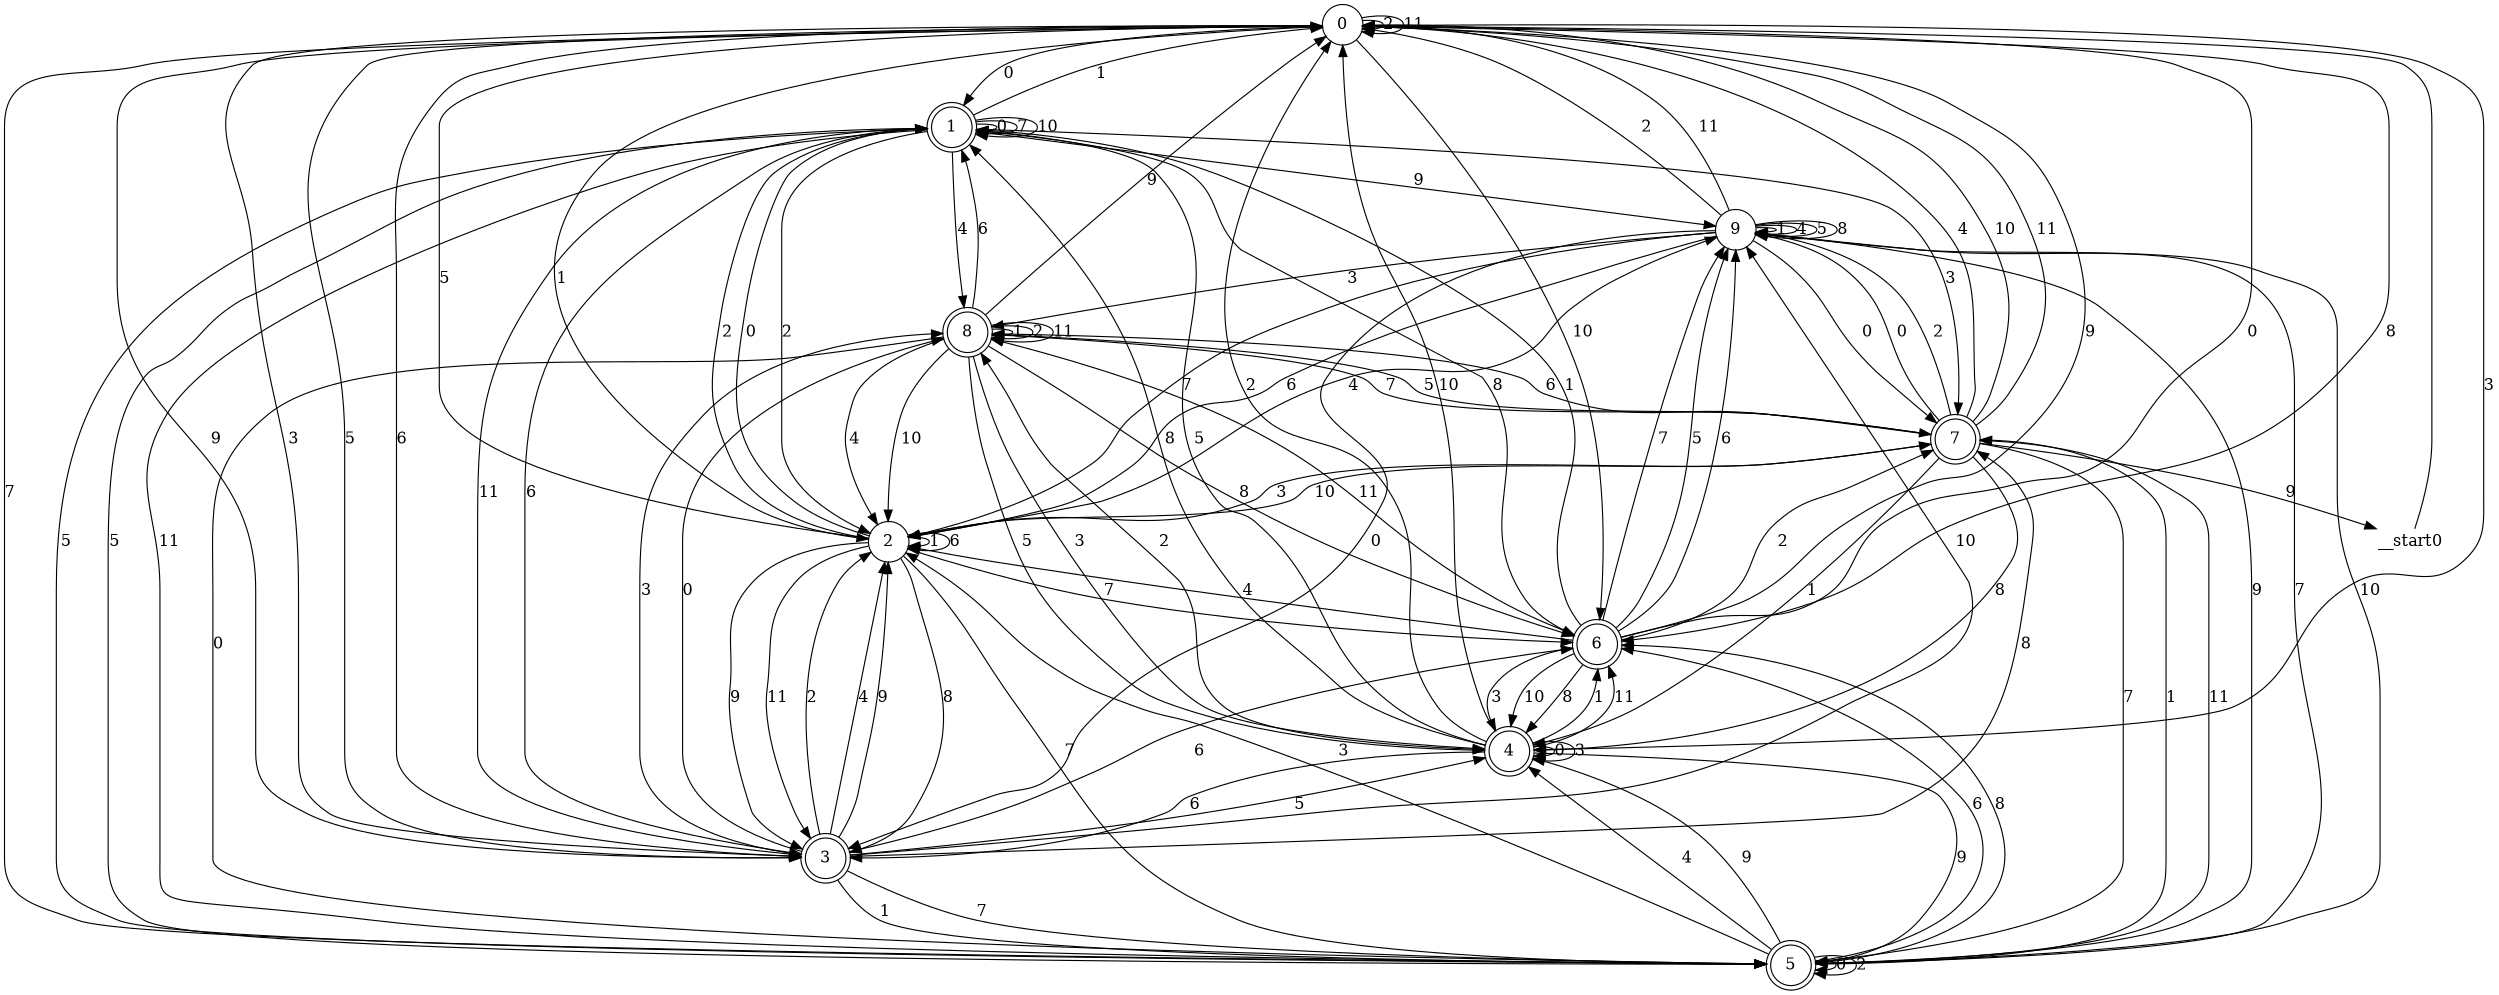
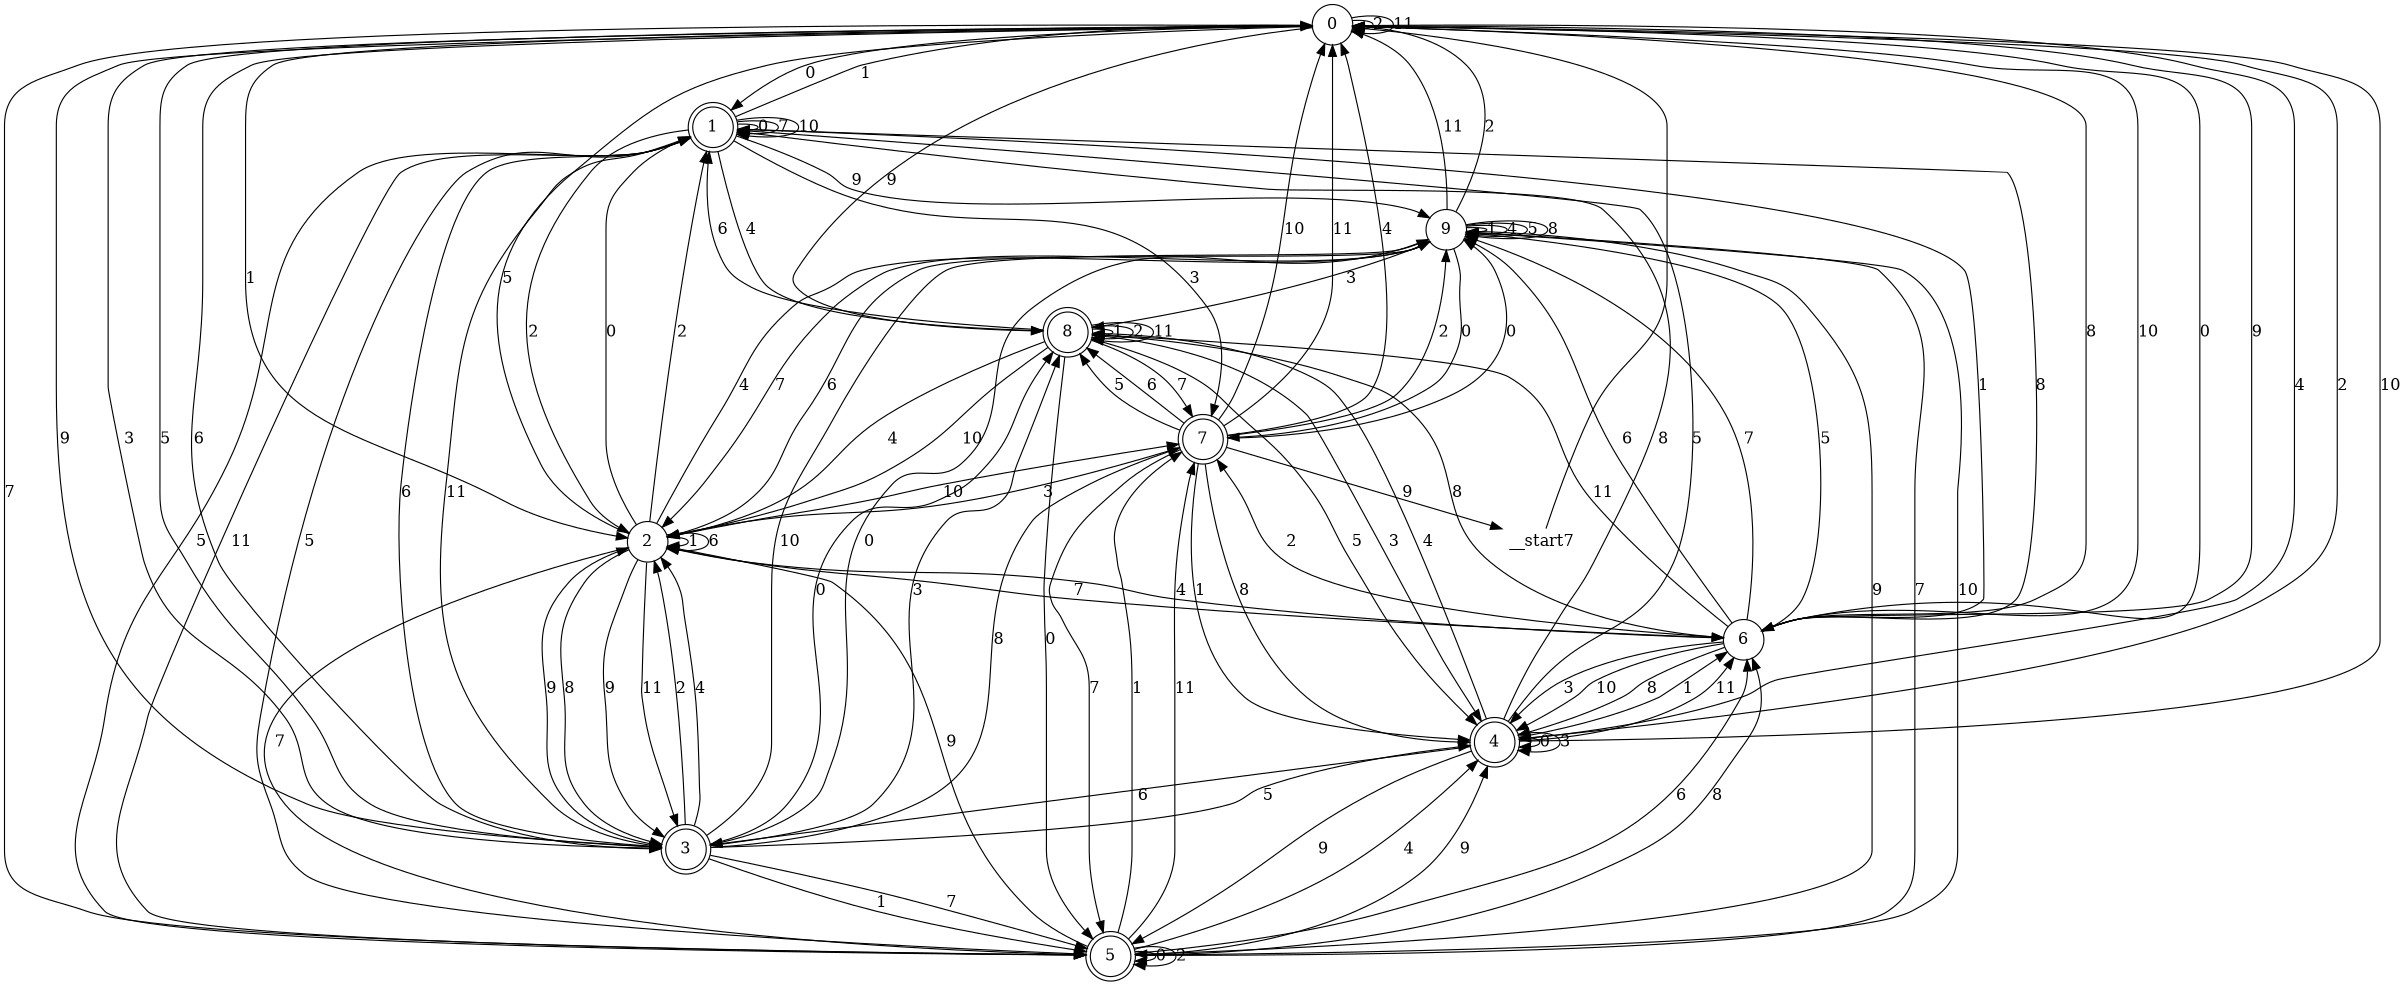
(1139, 181) -> (896, 170)
(2489, 386) -> (2300, 386)
(1165, 542) -> (1428, 542)
(2410, 542) -> (1542, 542)
(1597, 644) -> (1744, 640)
(1180, 731) -> none
(1344, 751) -> (952, 742)
